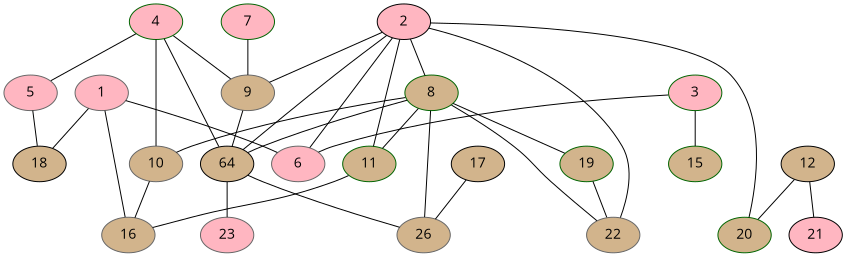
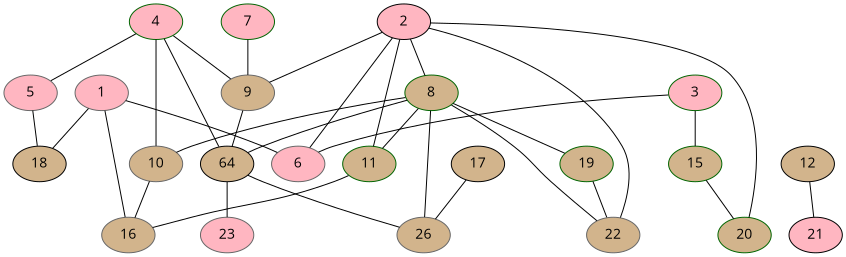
(314, 92) -> none
(776, 199) -> (720, 199)
